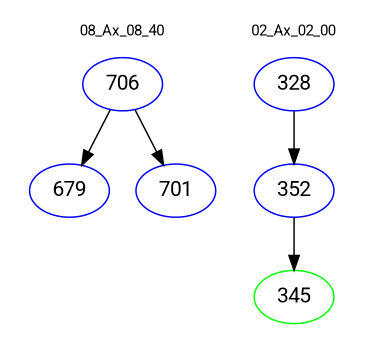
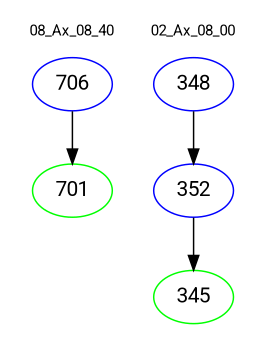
(294, 32) -> (194, 32)
(294, 84) -> (194, 84)
(69, 191) -> none
(176, 191) -> (72, 191)
